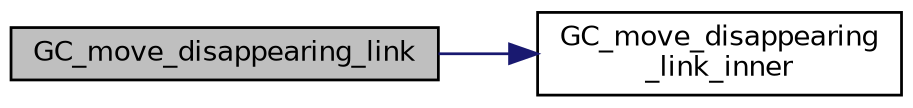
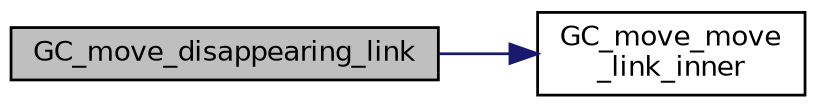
(720, 54) -> (671, 54)
